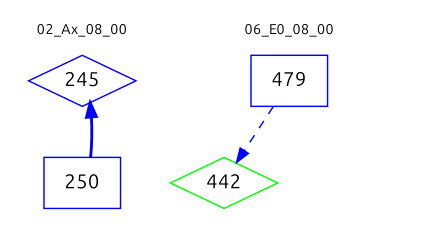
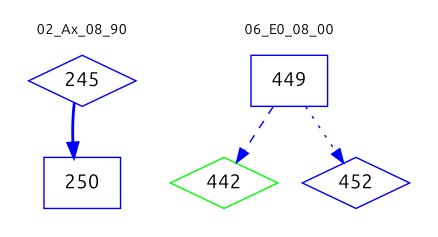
(82, 30) -> (82, 30)
(289, 81) -> (289, 81)
(92, 137) -> (73, 123)
none -> (356, 183)
